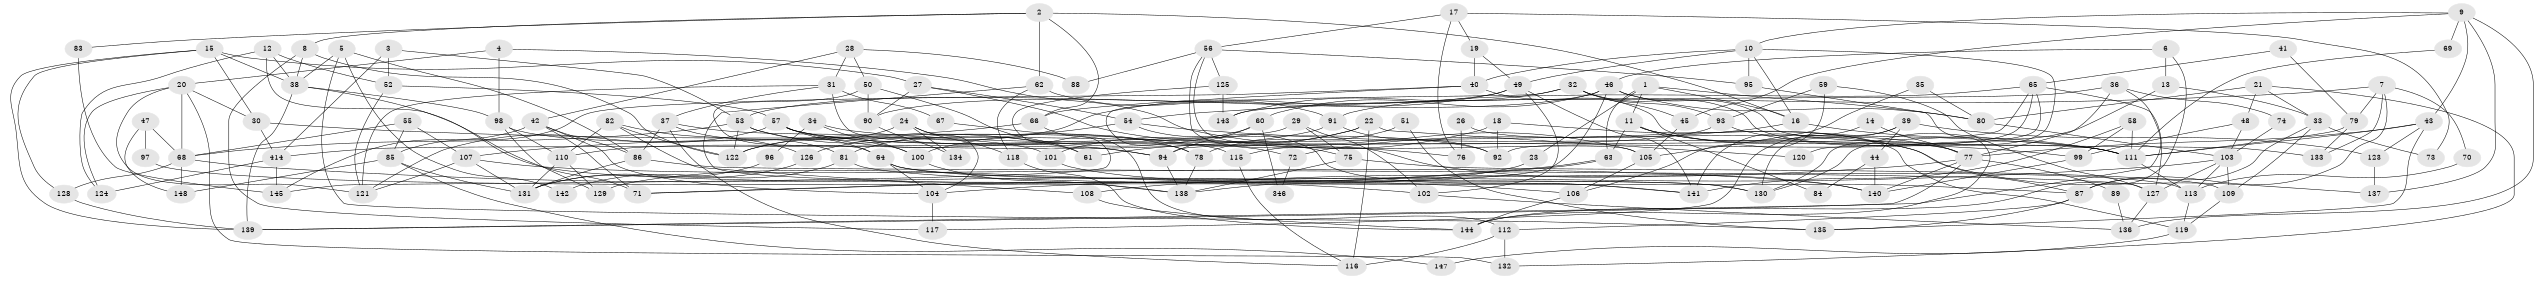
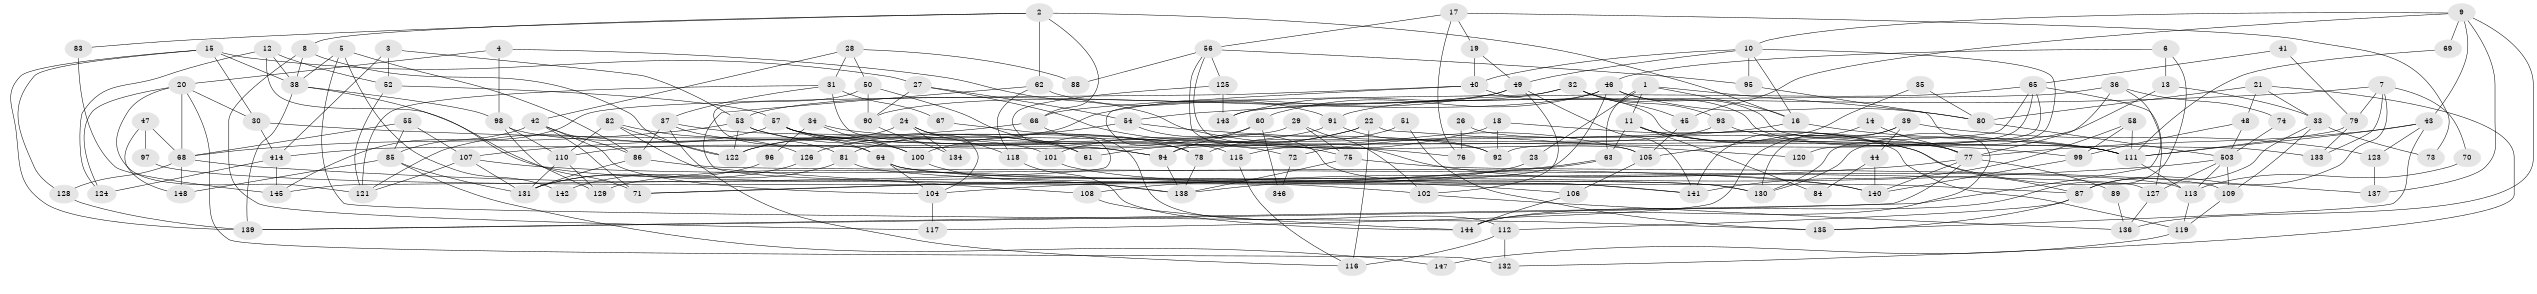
(1823, 85) -> none
(2227, 158) -> (2227, 158)
